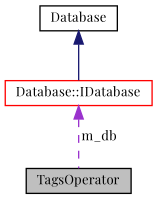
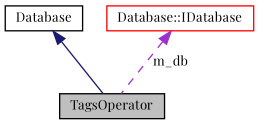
(79, 62) -> (82, 68)
